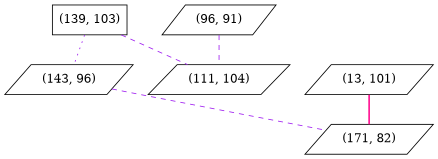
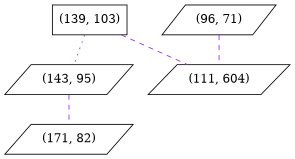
(219, 20) -> (219, 20)
(69, 80) -> (69, 80)
(219, 80) -> (219, 80)
(369, 80) -> none
